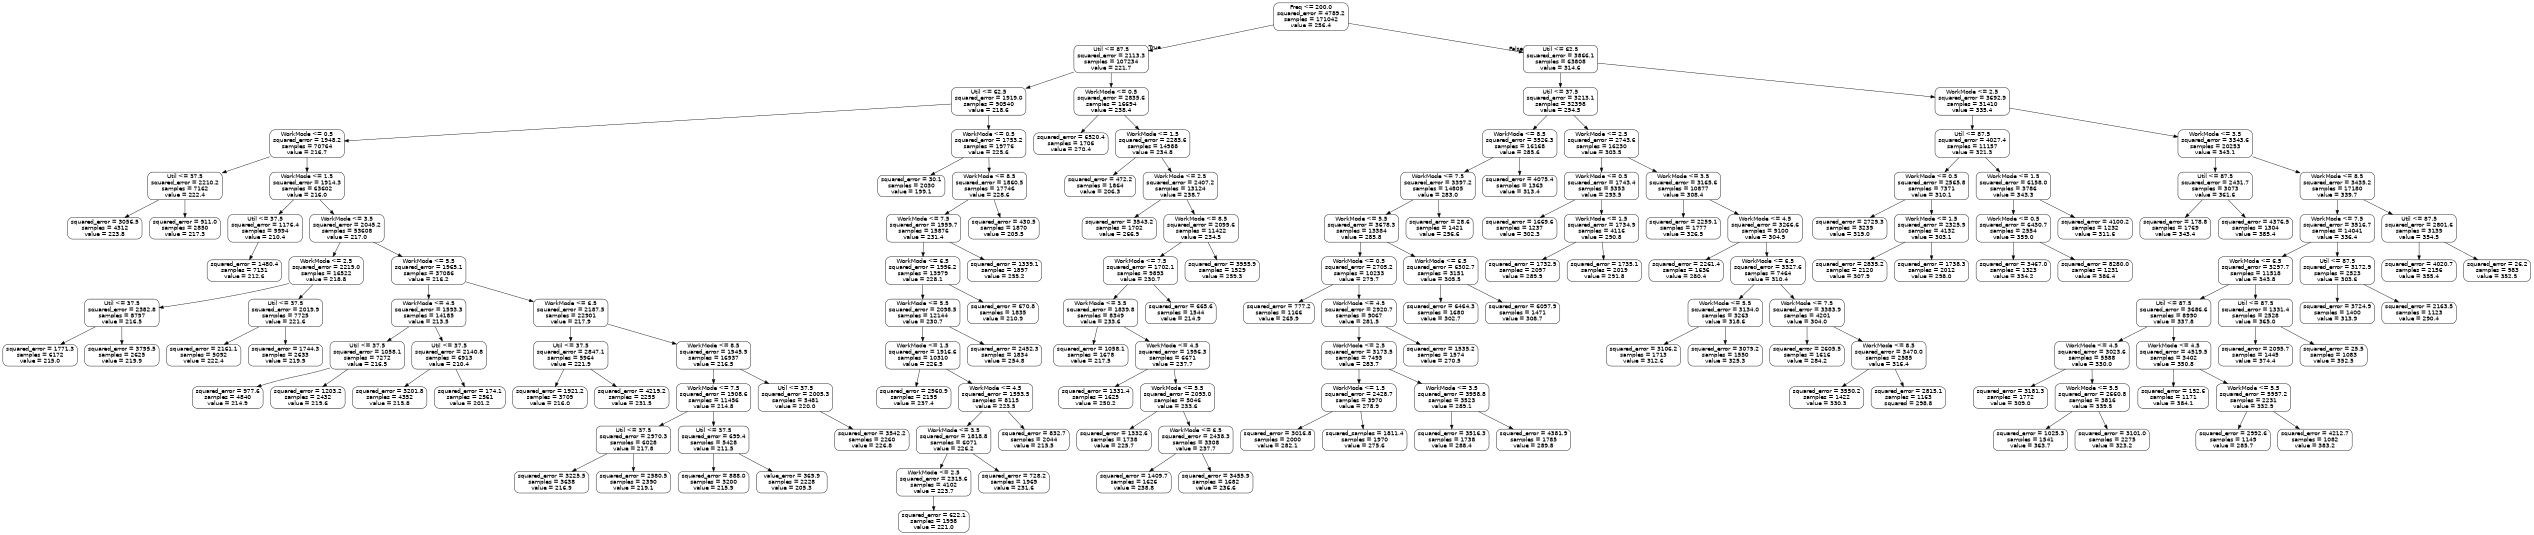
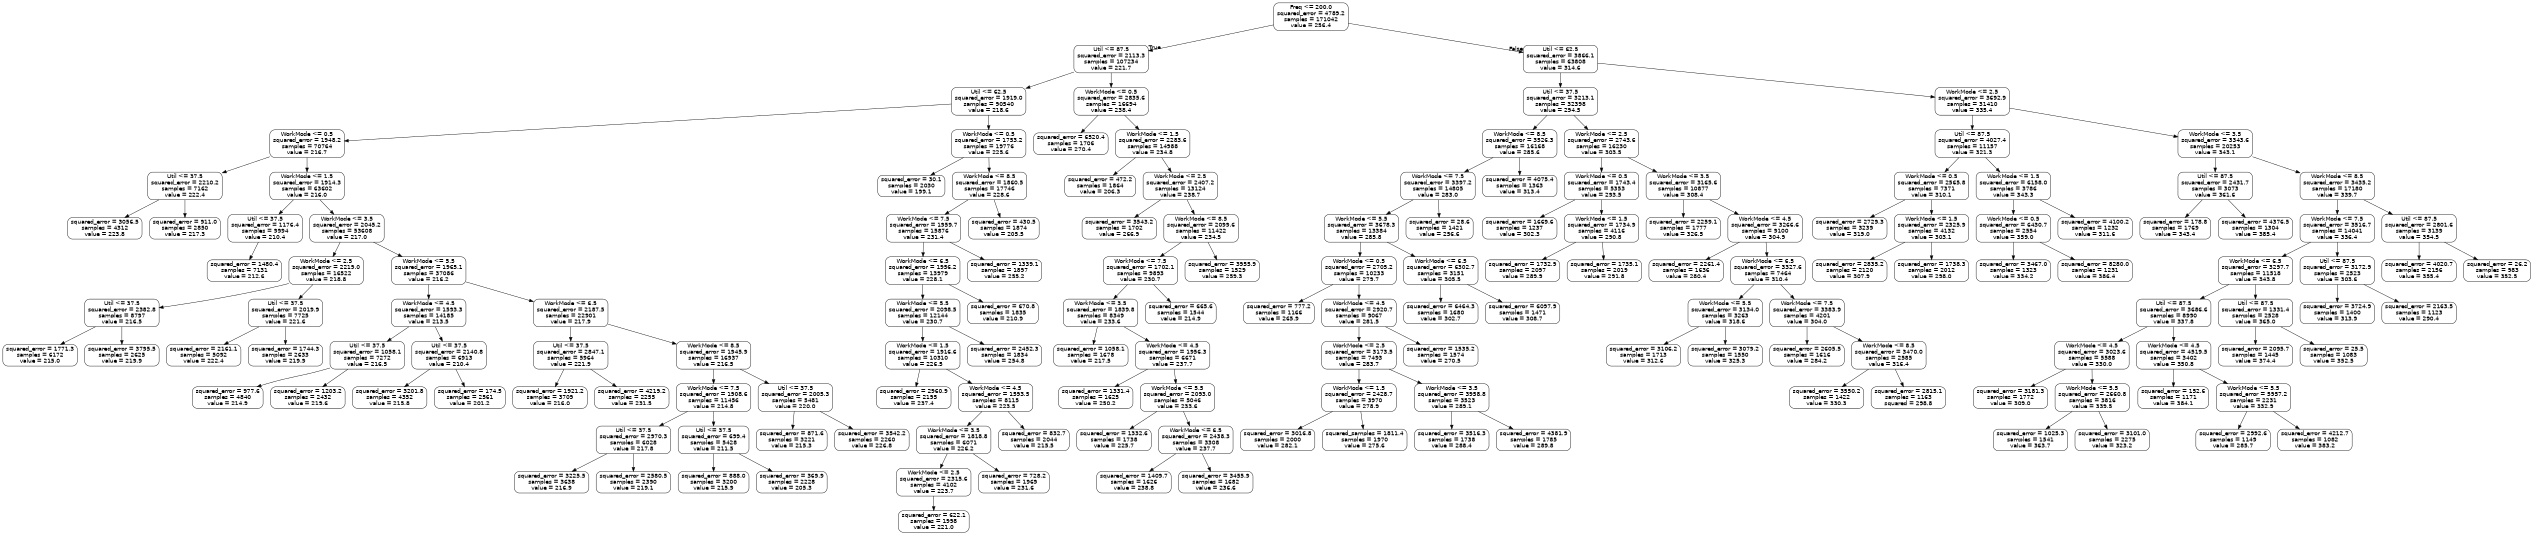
(1004, 228) -> (1004, 228)
(470, 398) -> (470, 398)
none -> (792, 440)
(792, 482) -> (792, 482)
